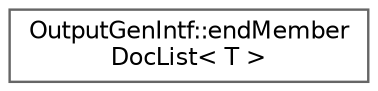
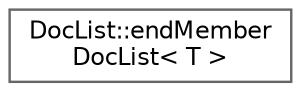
(189, 46) -> (150, 46)
